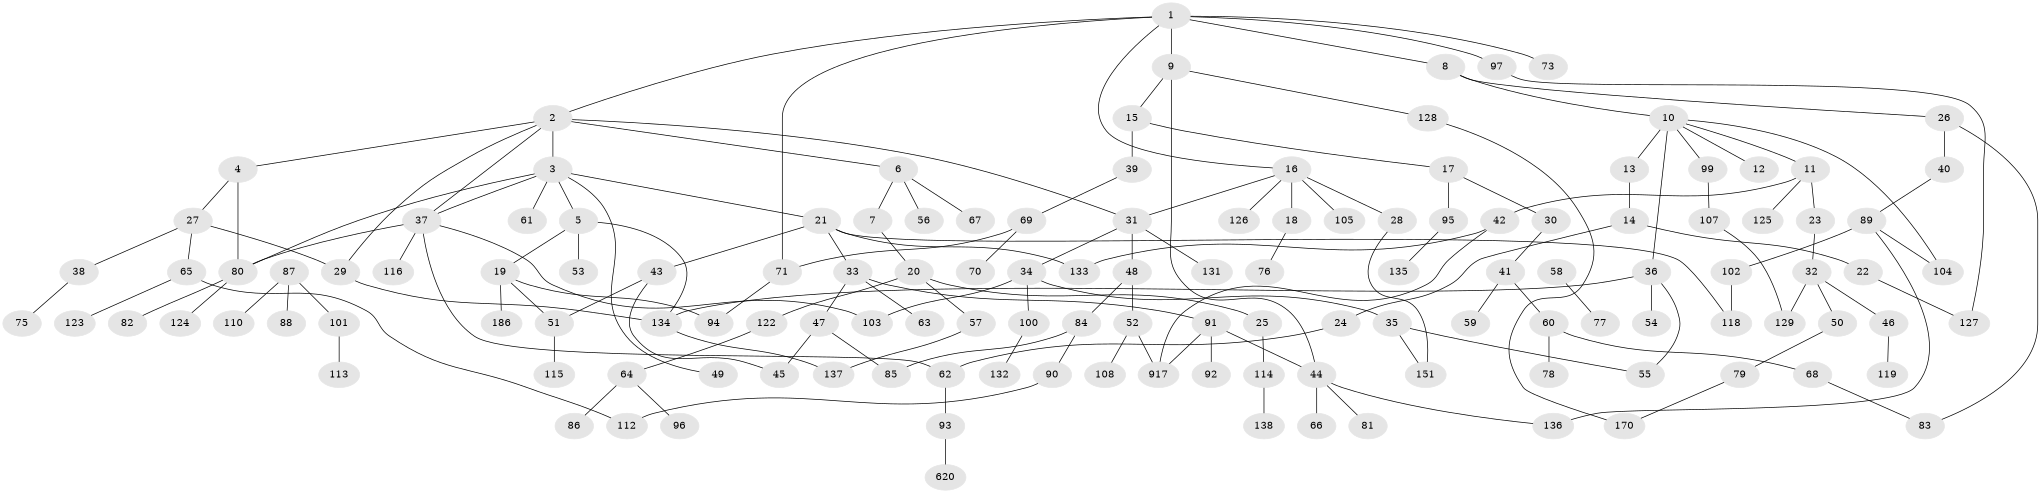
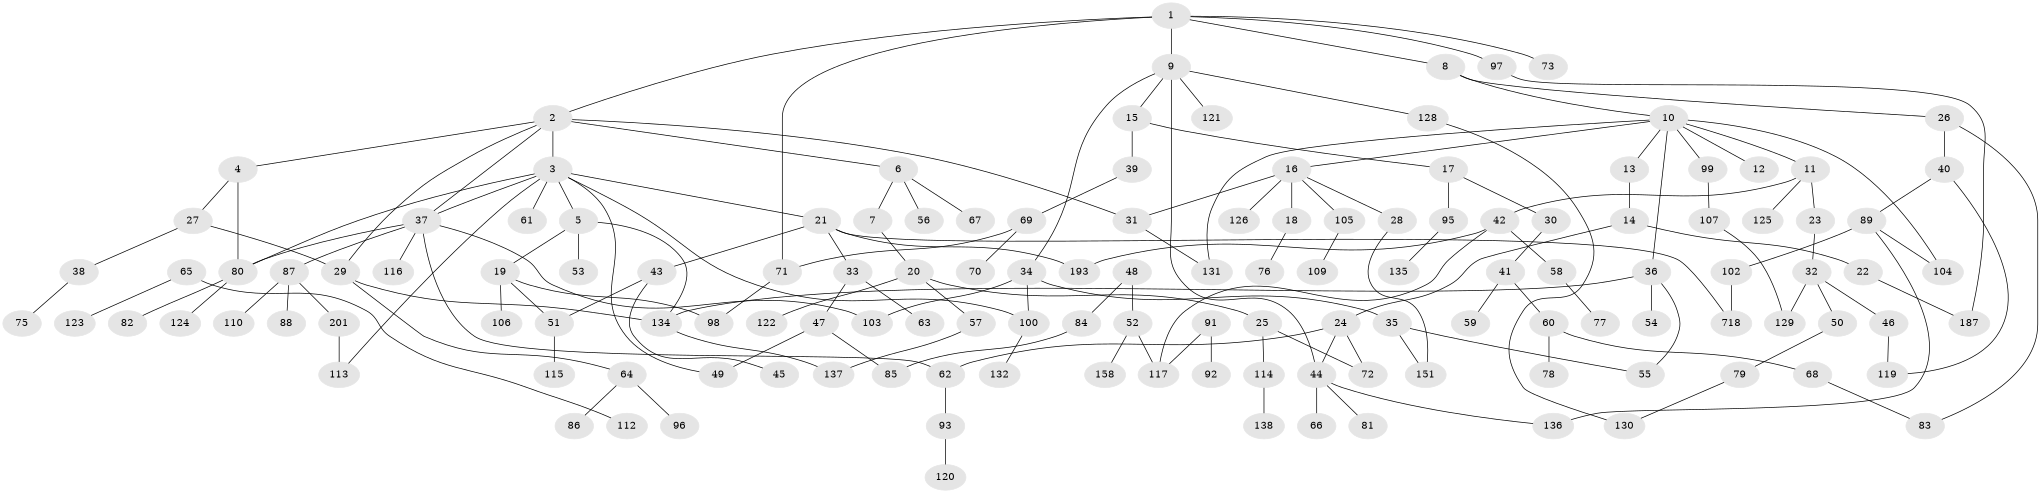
none -> (1212, 118)
none -> (1393, 138)
(1124, 143) -> (1480, 144)
none -> (354, 244)
(190, 246) -> none
(1079, 247) -> (1079, 155)
(1132, 247) -> none
none -> (1533, 250)
none -> (440, 266)
(1079, 272) -> (1079, 272)
none -> (1317, 272)
none -> (777, 291)
(1023, 300) -> none
none -> (2007, 302)
(339, 323) -> (339, 323)
(502, 323) -> (502, 323)
(714, 323) -> (714, 323)
(1731, 323) -> (1731, 323)
(1969, 323) -> (1969, 323)
(799, 349) -> (771, 348)
(701, 351) -> (472, 351)
(1268, 351) -> (1329, 349)
(1052, 375) -> none
(1105, 375) -> (1105, 375)
(1159, 375) -> (1159, 375)
none -> (1368, 375)
(1624, 426) -> (1624, 426)
(945, 477) -> (945, 477)
